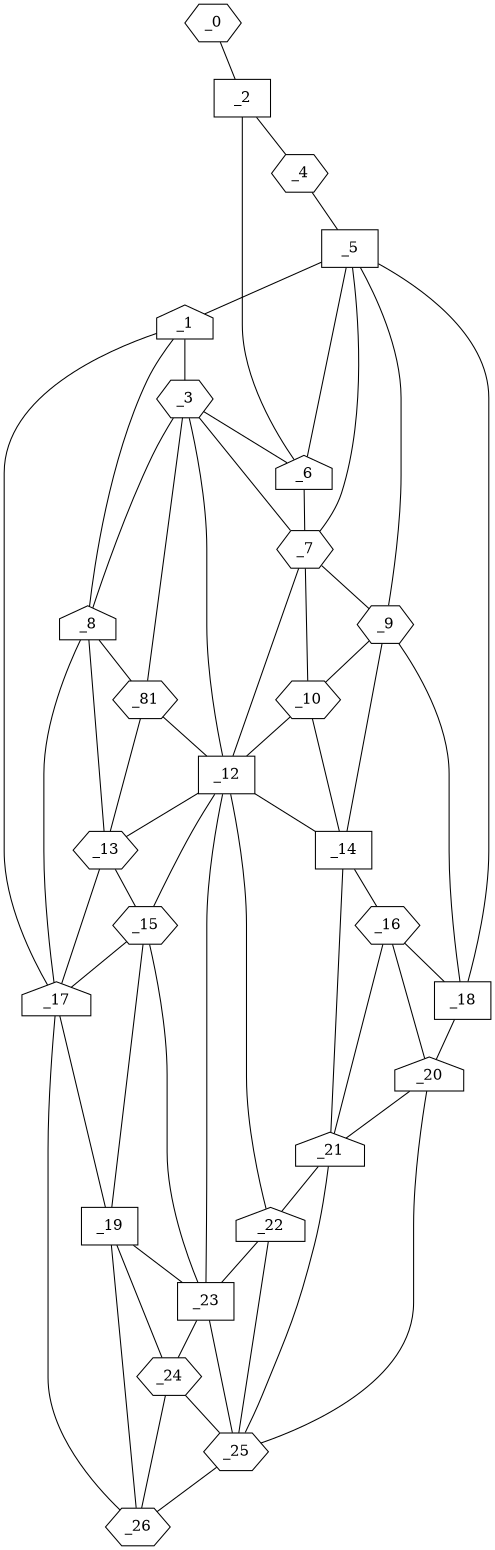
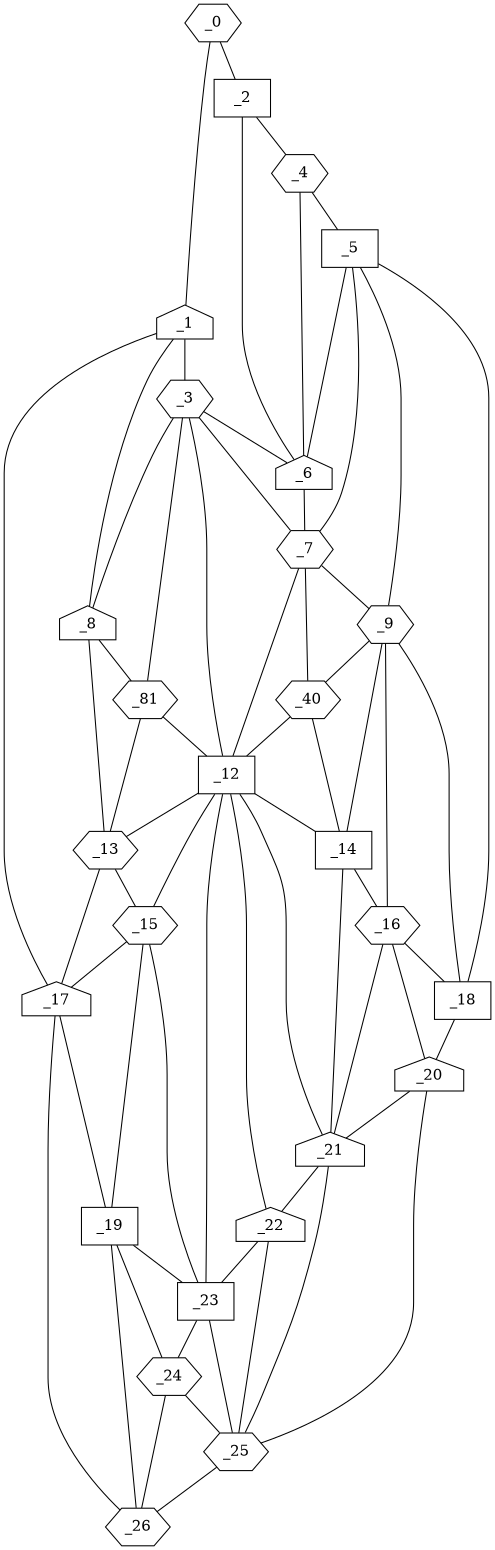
(263, 288) -> (195, 173)
none -> (302, 324)
(308, 700) -> (308, 700)
none -> (386, 775)
(44, 809) -> none
none -> (286, 962)
